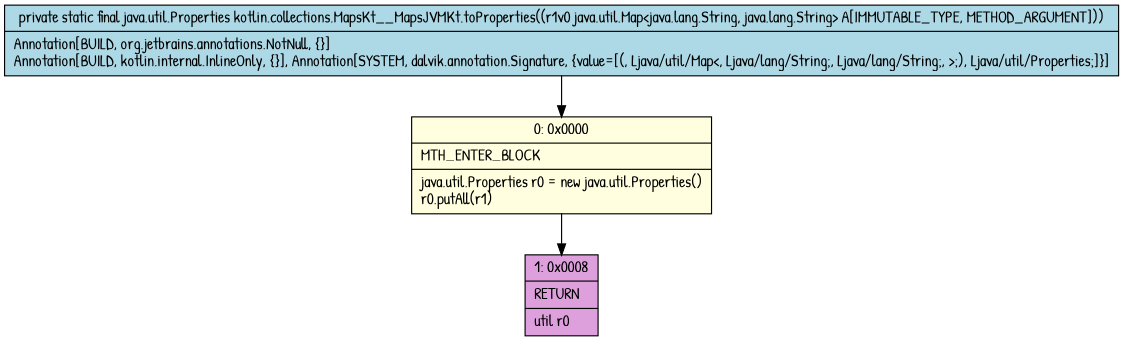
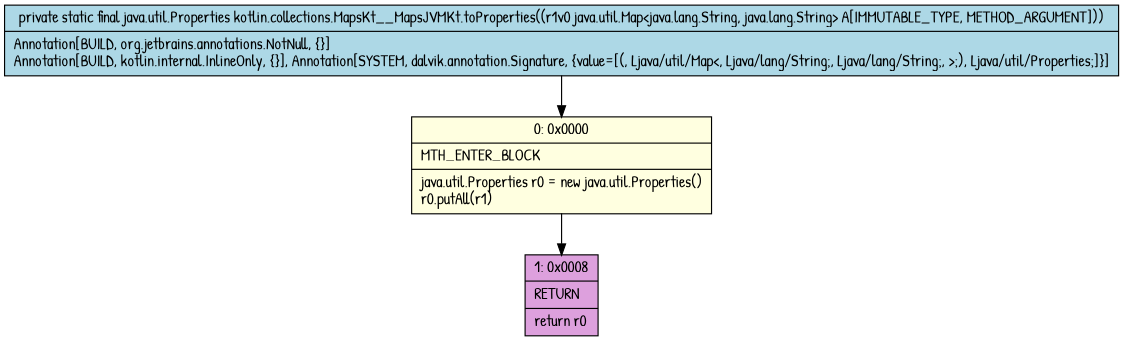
(552, 322) -> (560, 322)
